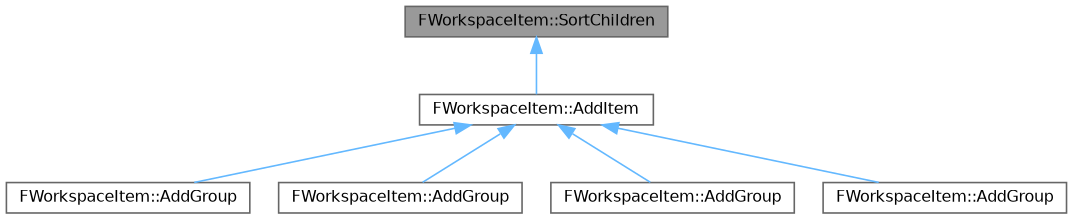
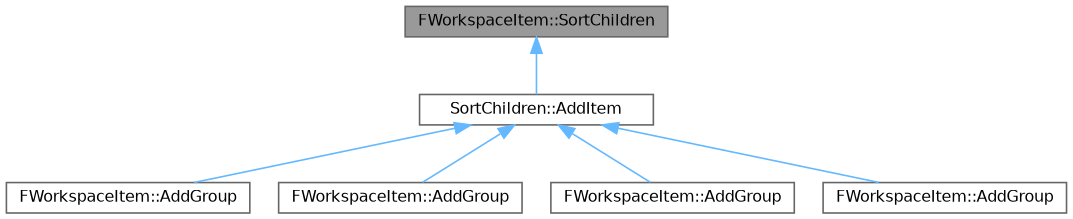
(536, 110) -> (536, 110)
